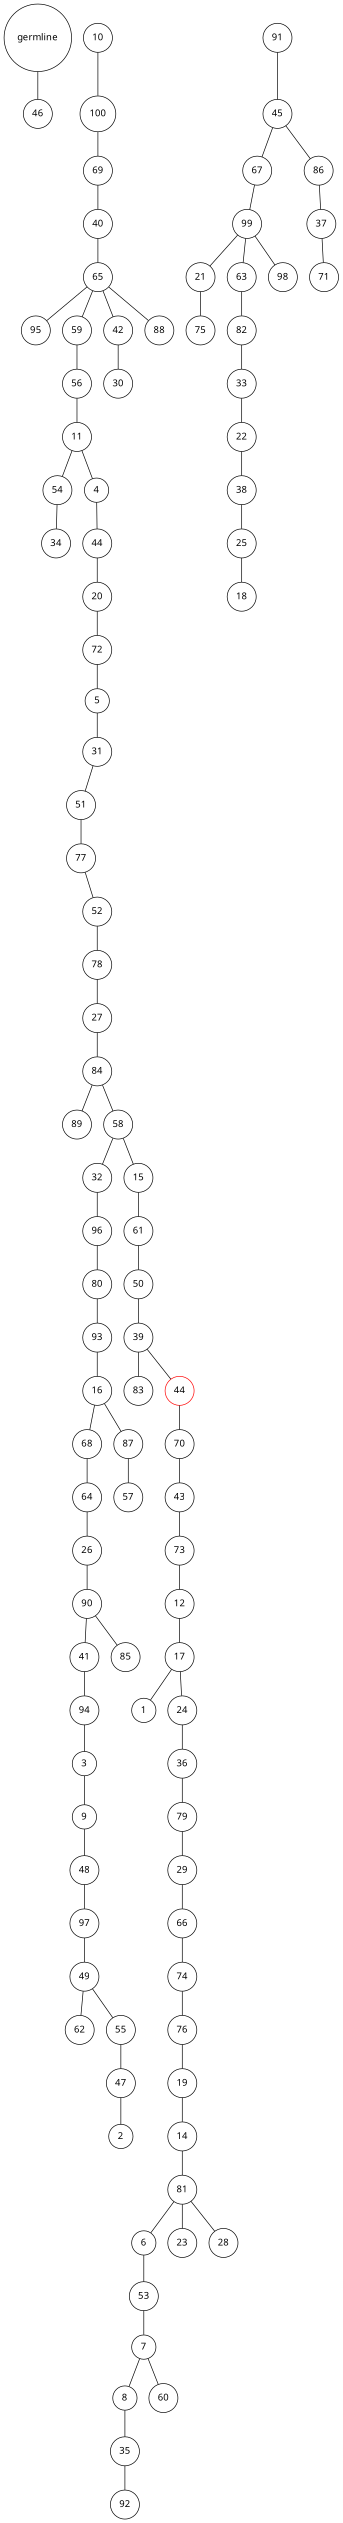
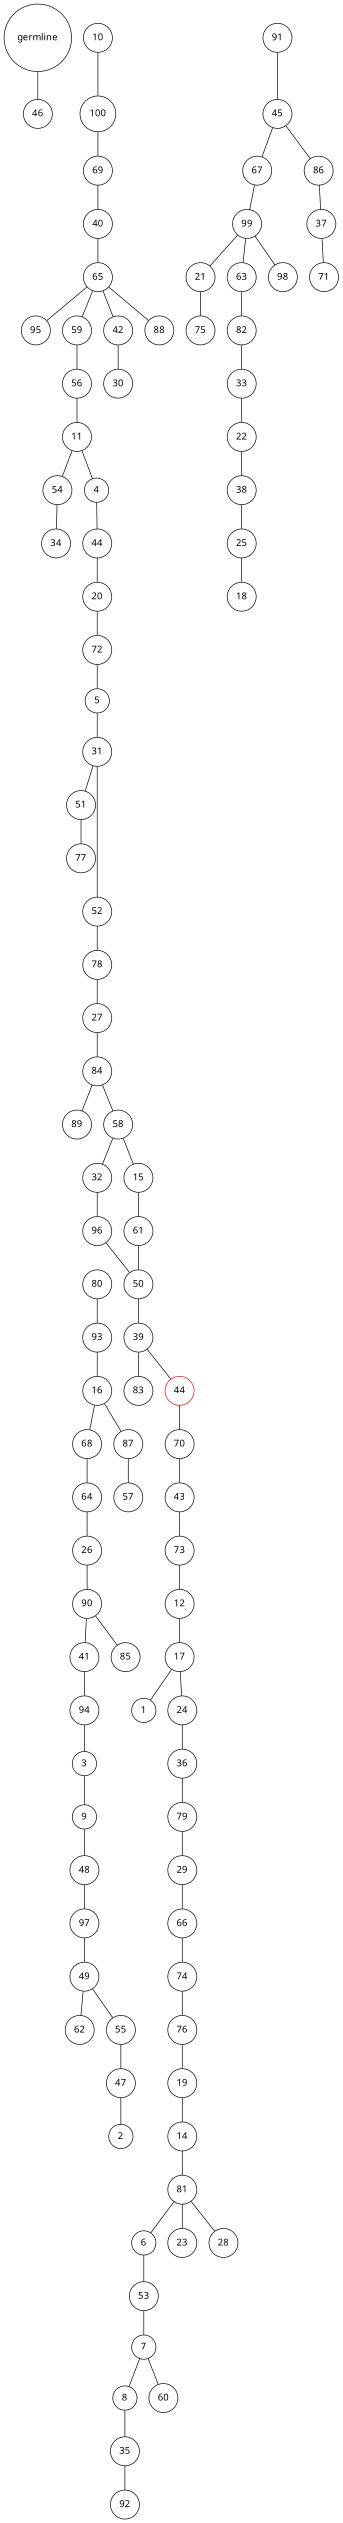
(89, 885) -> (97, 832)
(97, 1258) -> (118, 1258)
